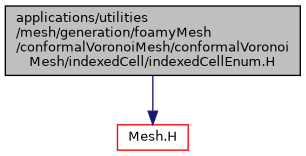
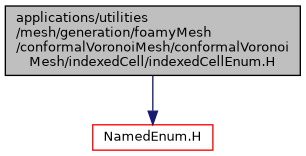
(153, 137) -> (153, 137)
